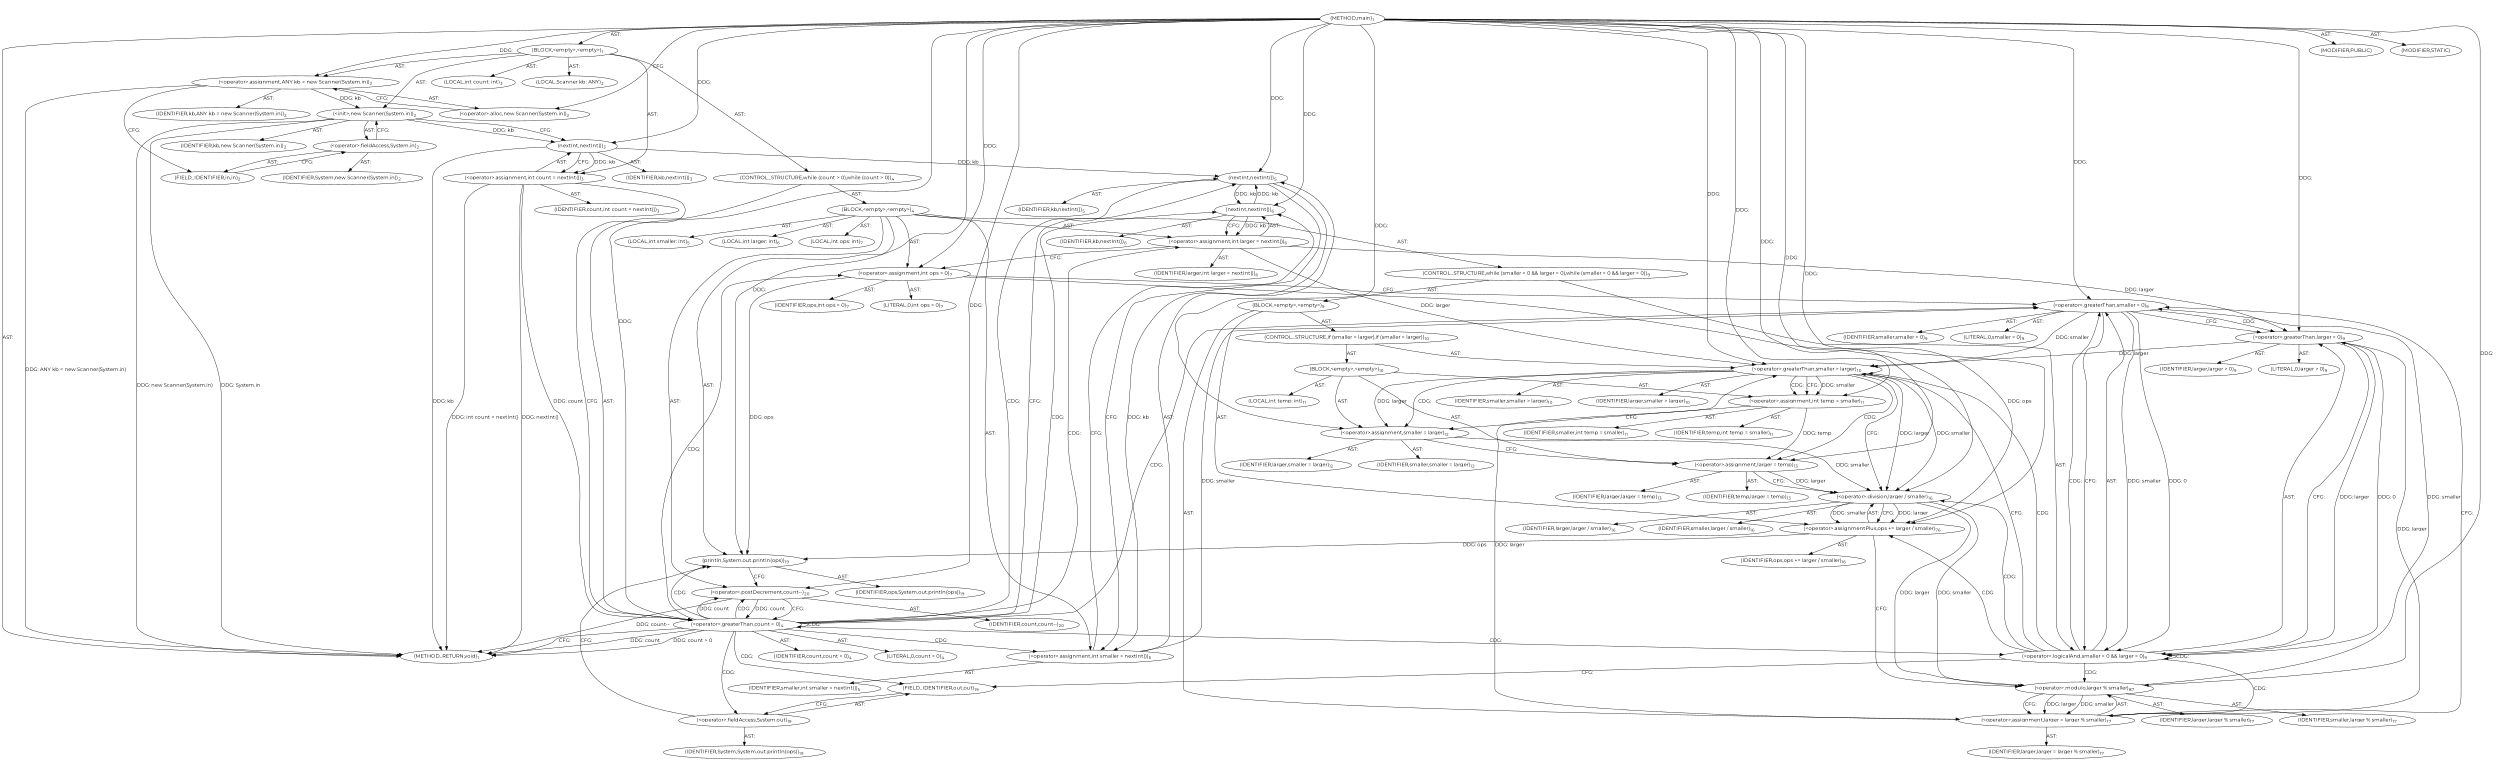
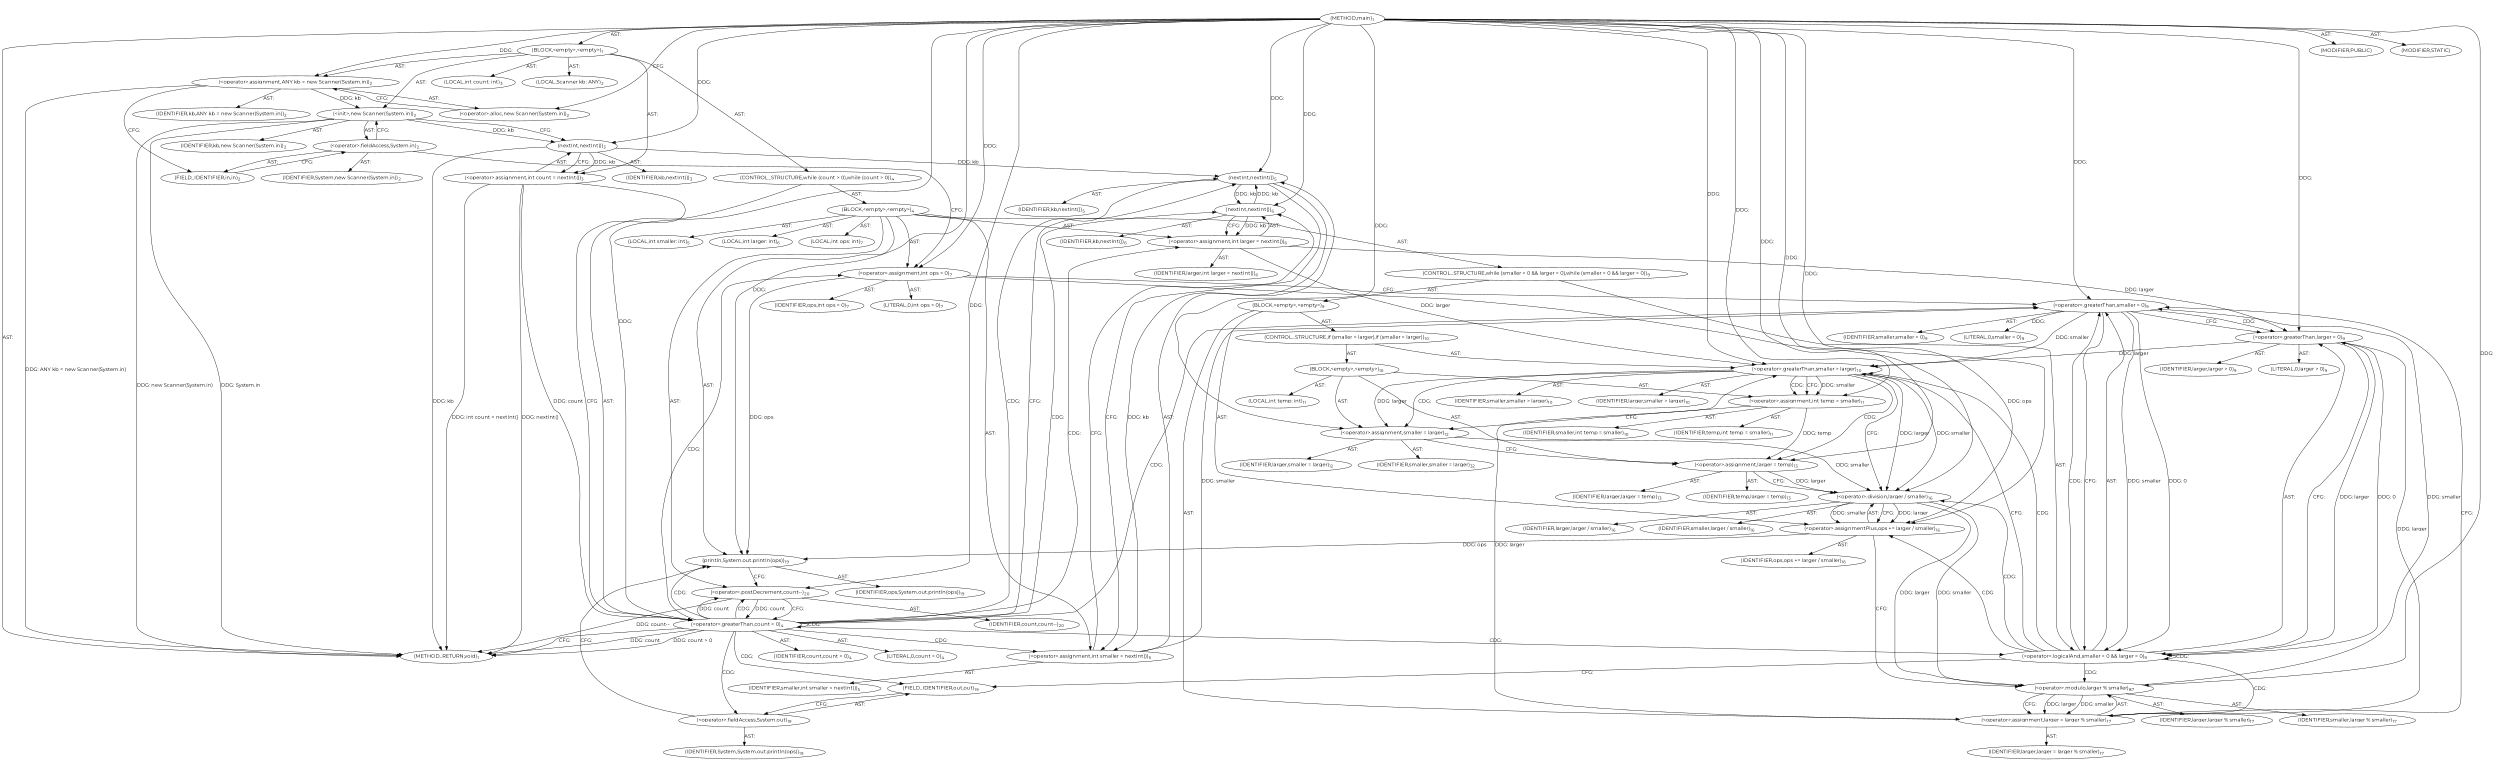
(607, 210) -> none
(1058, 254) -> (726, 166)
(2039, 322) -> (2039, 322)
(1627, 433) -> (1627, 433)
(1473, 465) -> (1473, 465)
(1938, 529) -> (1938, 529)
